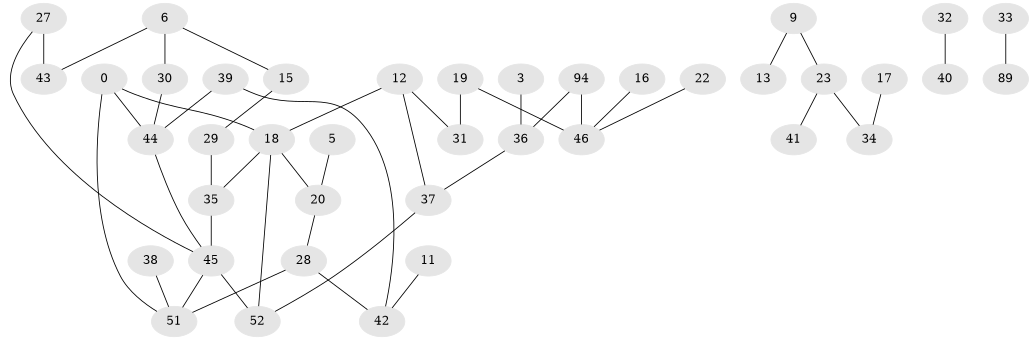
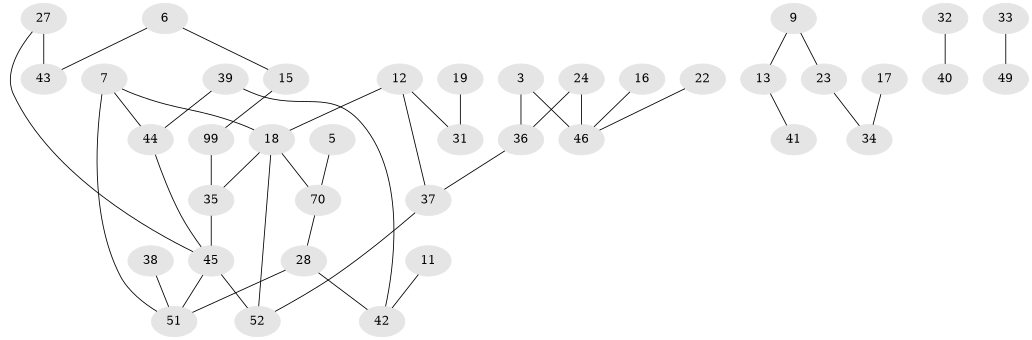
(104, 79) -> (104, 79)
(165, 79) -> none
(582, 79) -> (582, 79)
(1006, 79) -> (1006, 79)
(515, 106) -> (548, 106)
(809, 109) -> (779, 109)
(211, 140) -> (211, 140)
(318, 200) -> (318, 200)
